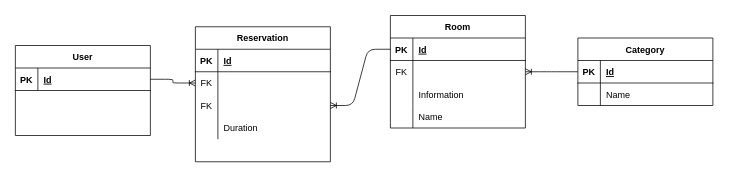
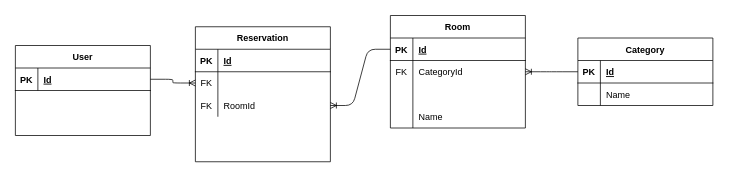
none -> (469, 72)
(469, 94) -> none
none -> (274, 105)
(274, 128) -> none
